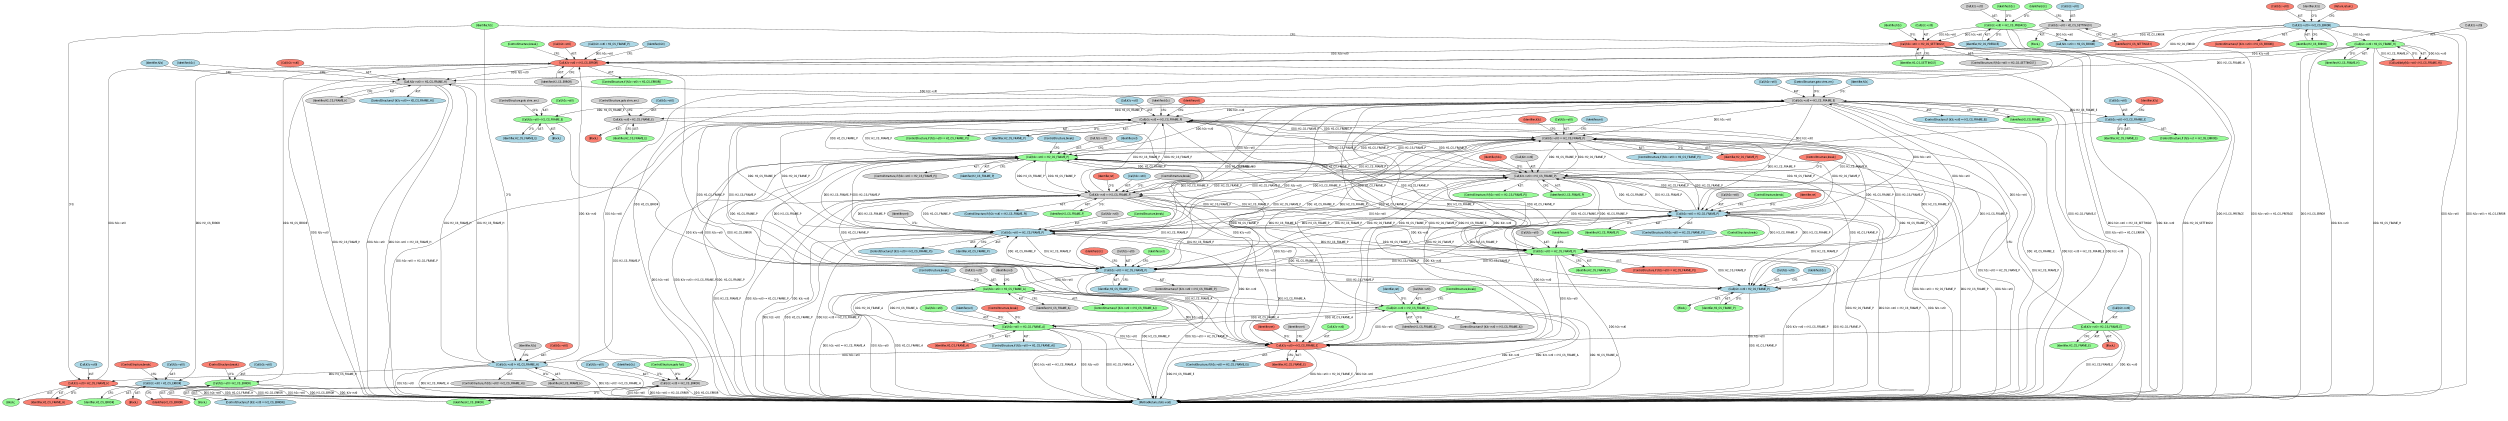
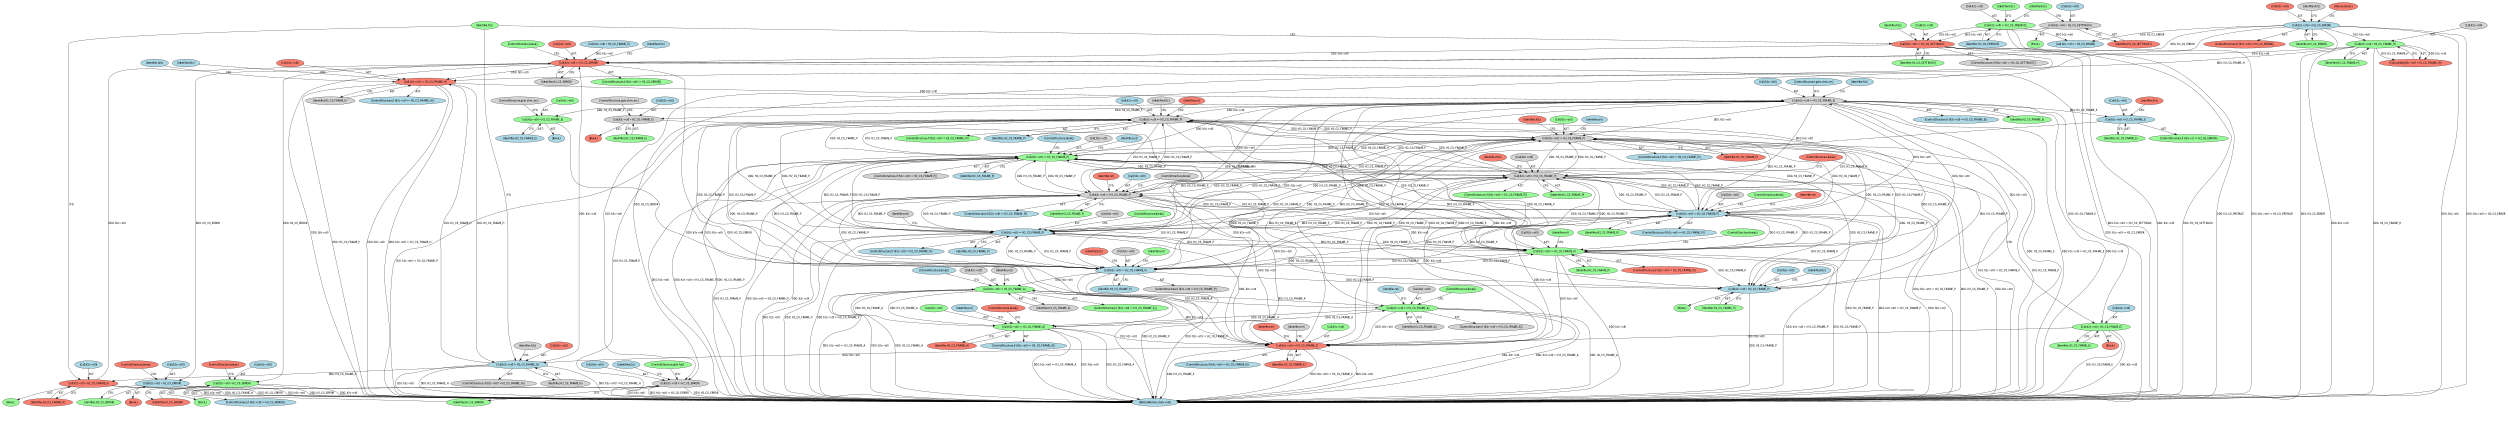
(425, 82) -> (425, 82)
